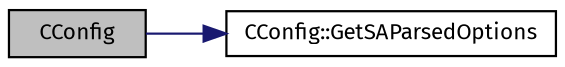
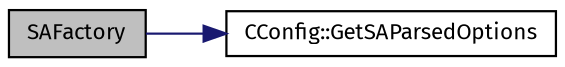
(77, 34) -> (77, 34)
